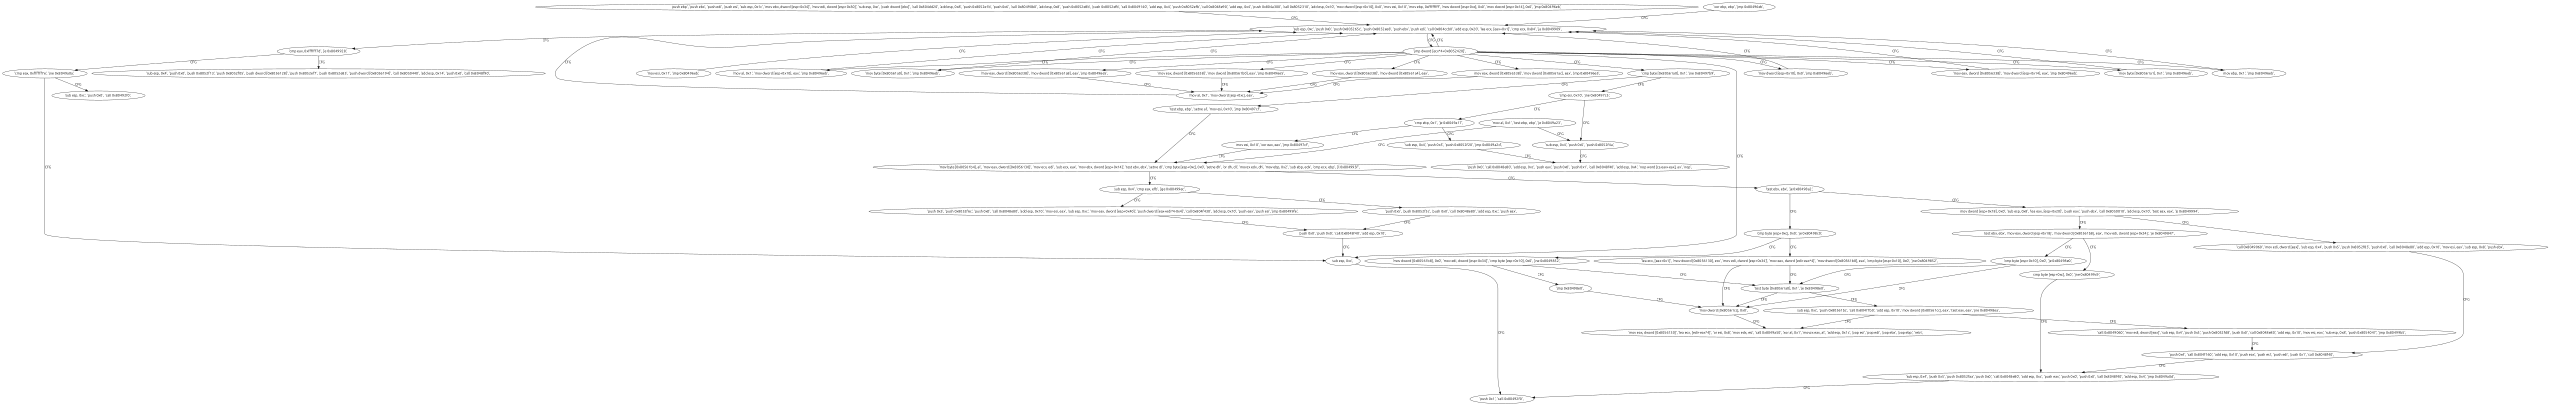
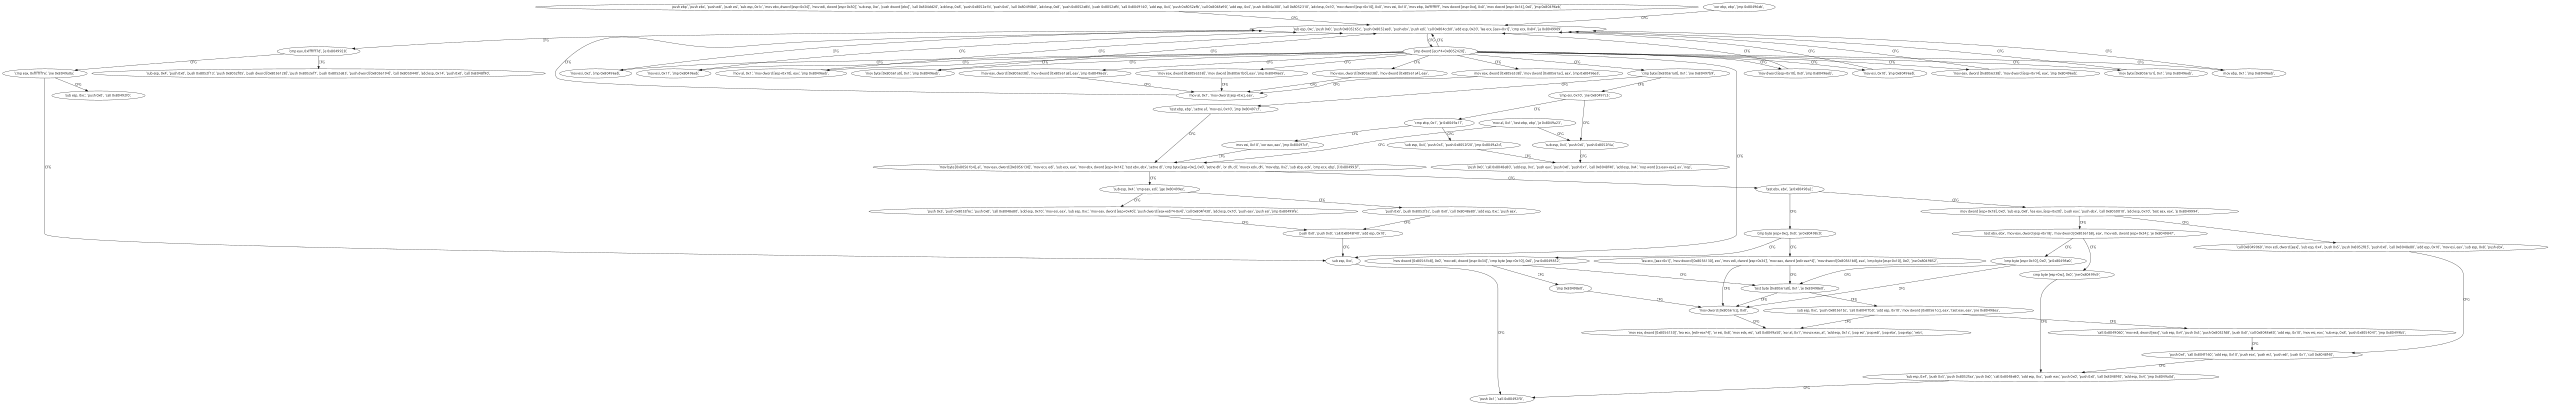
none -> (1000, 59)
none -> (596, 73)
none -> (1890, 73)
(1150, 189) -> (1150, 189)
